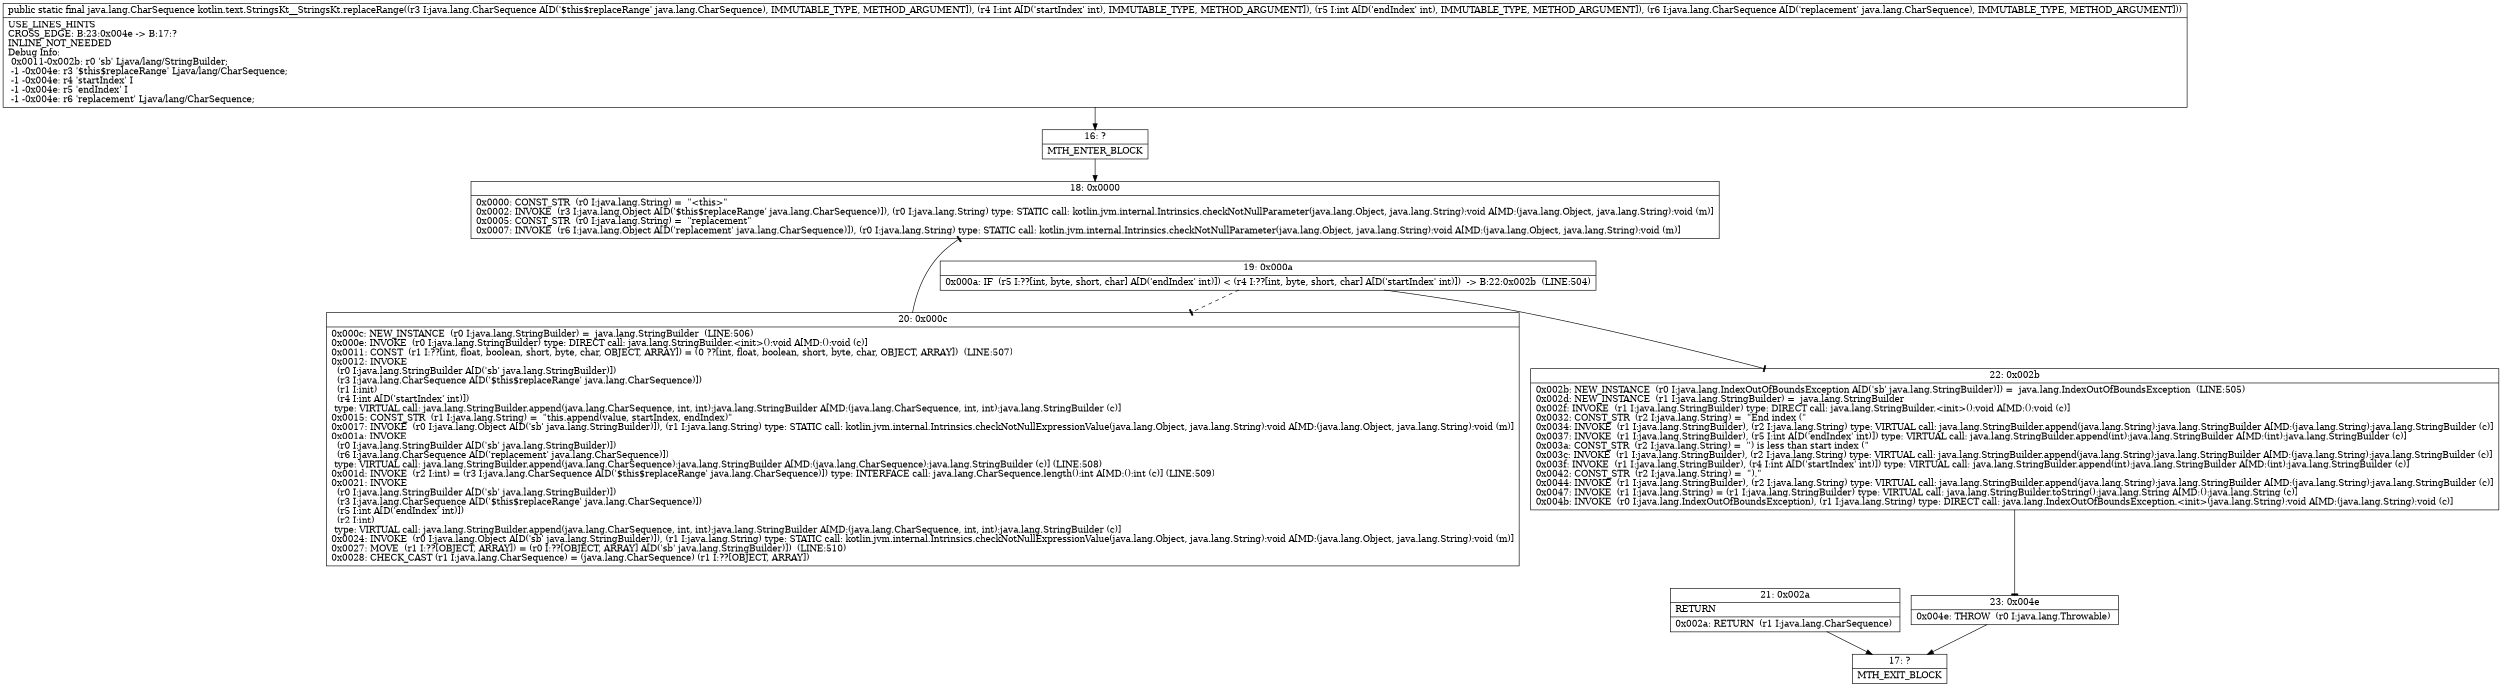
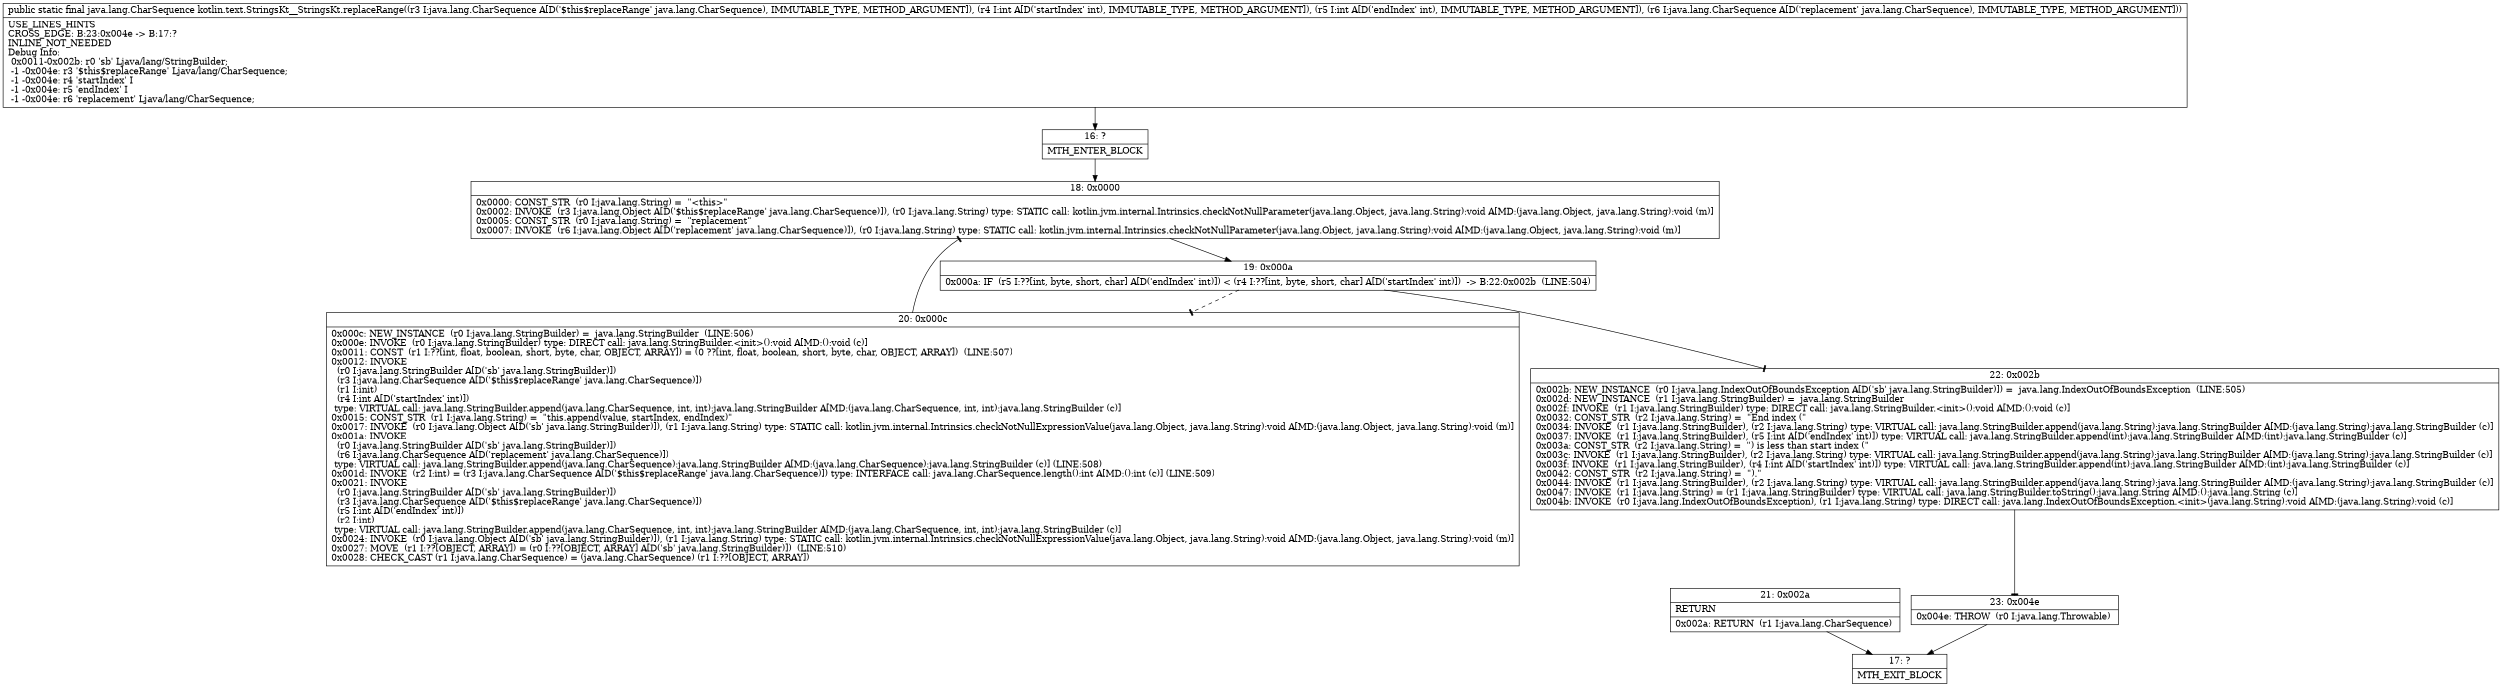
none -> (1197, 249)
